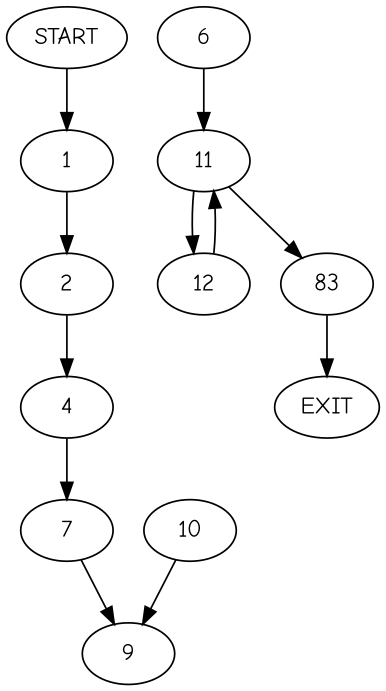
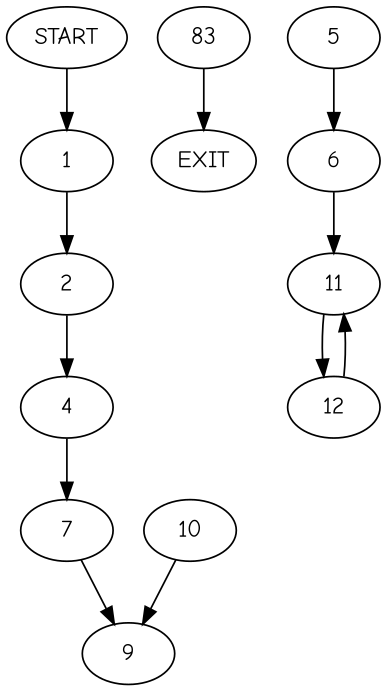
none -> (334, 38)
(259, 216) -> none
